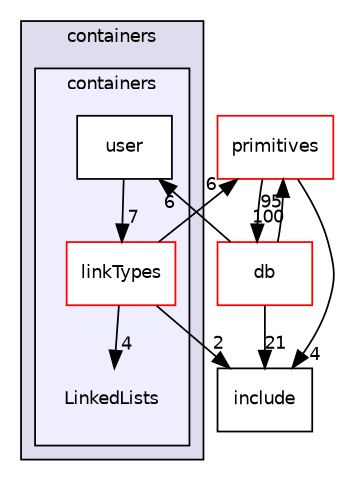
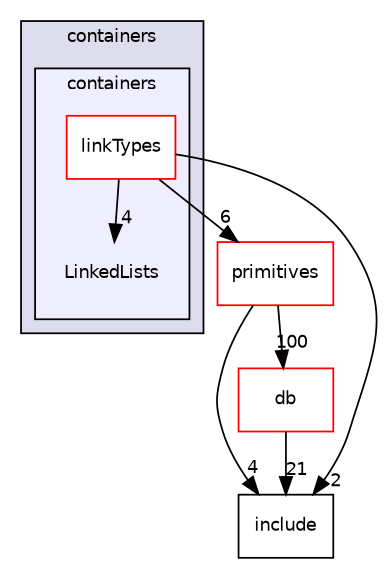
(125, 147) -> none
(281, 220) -> none
